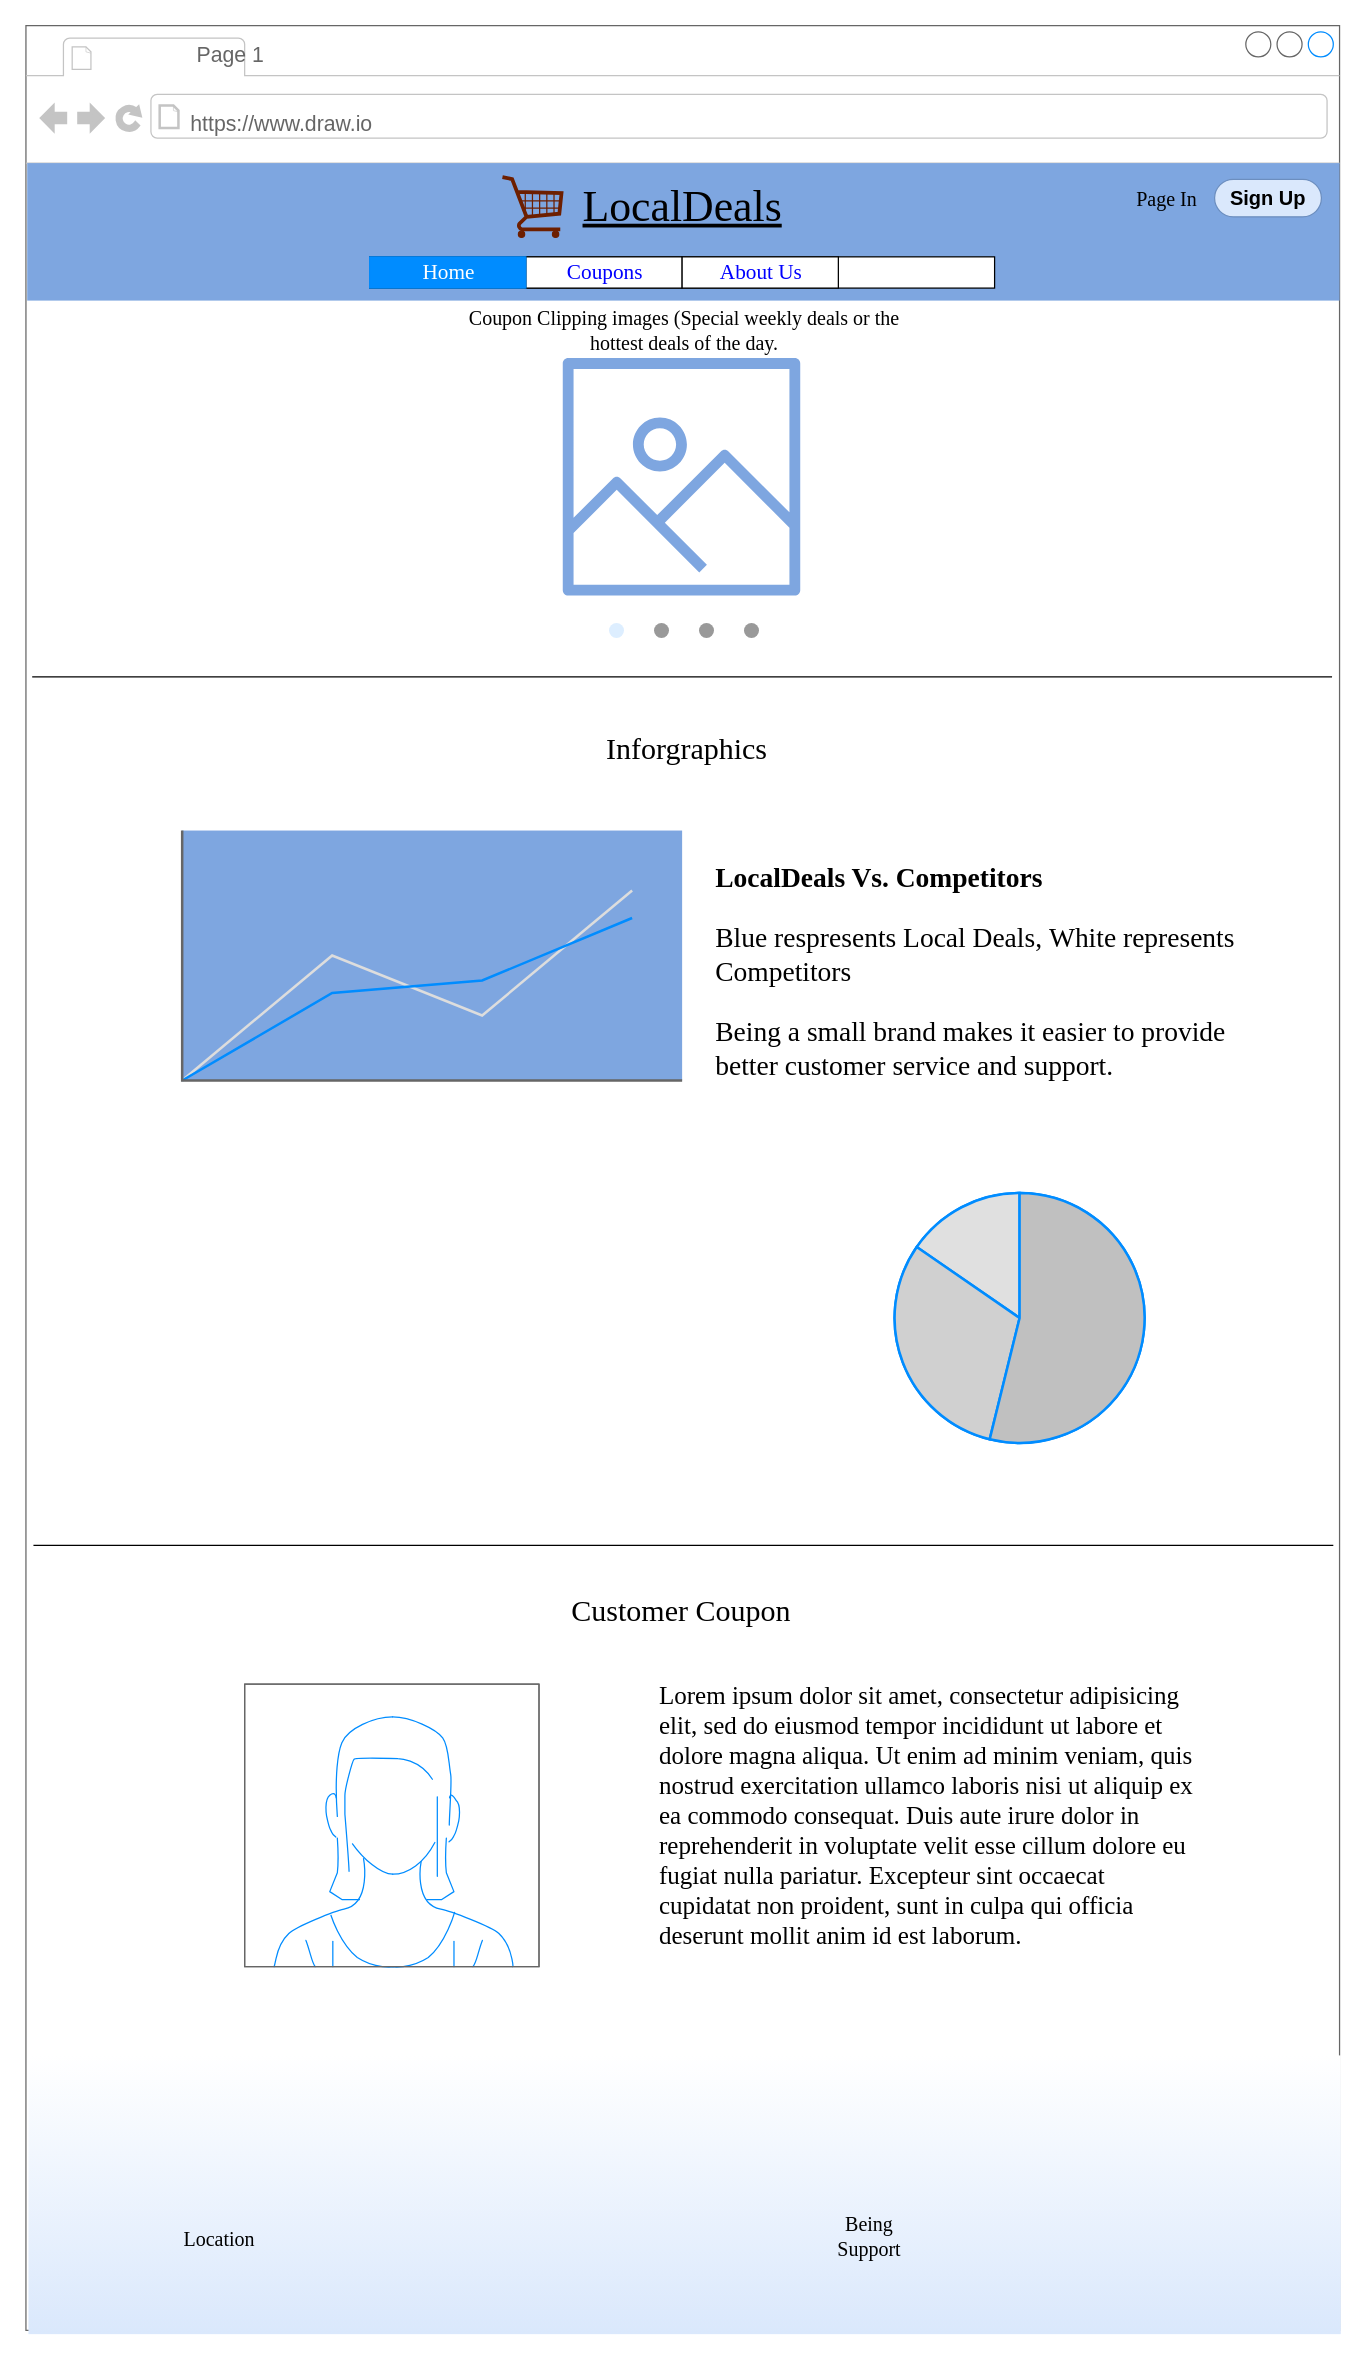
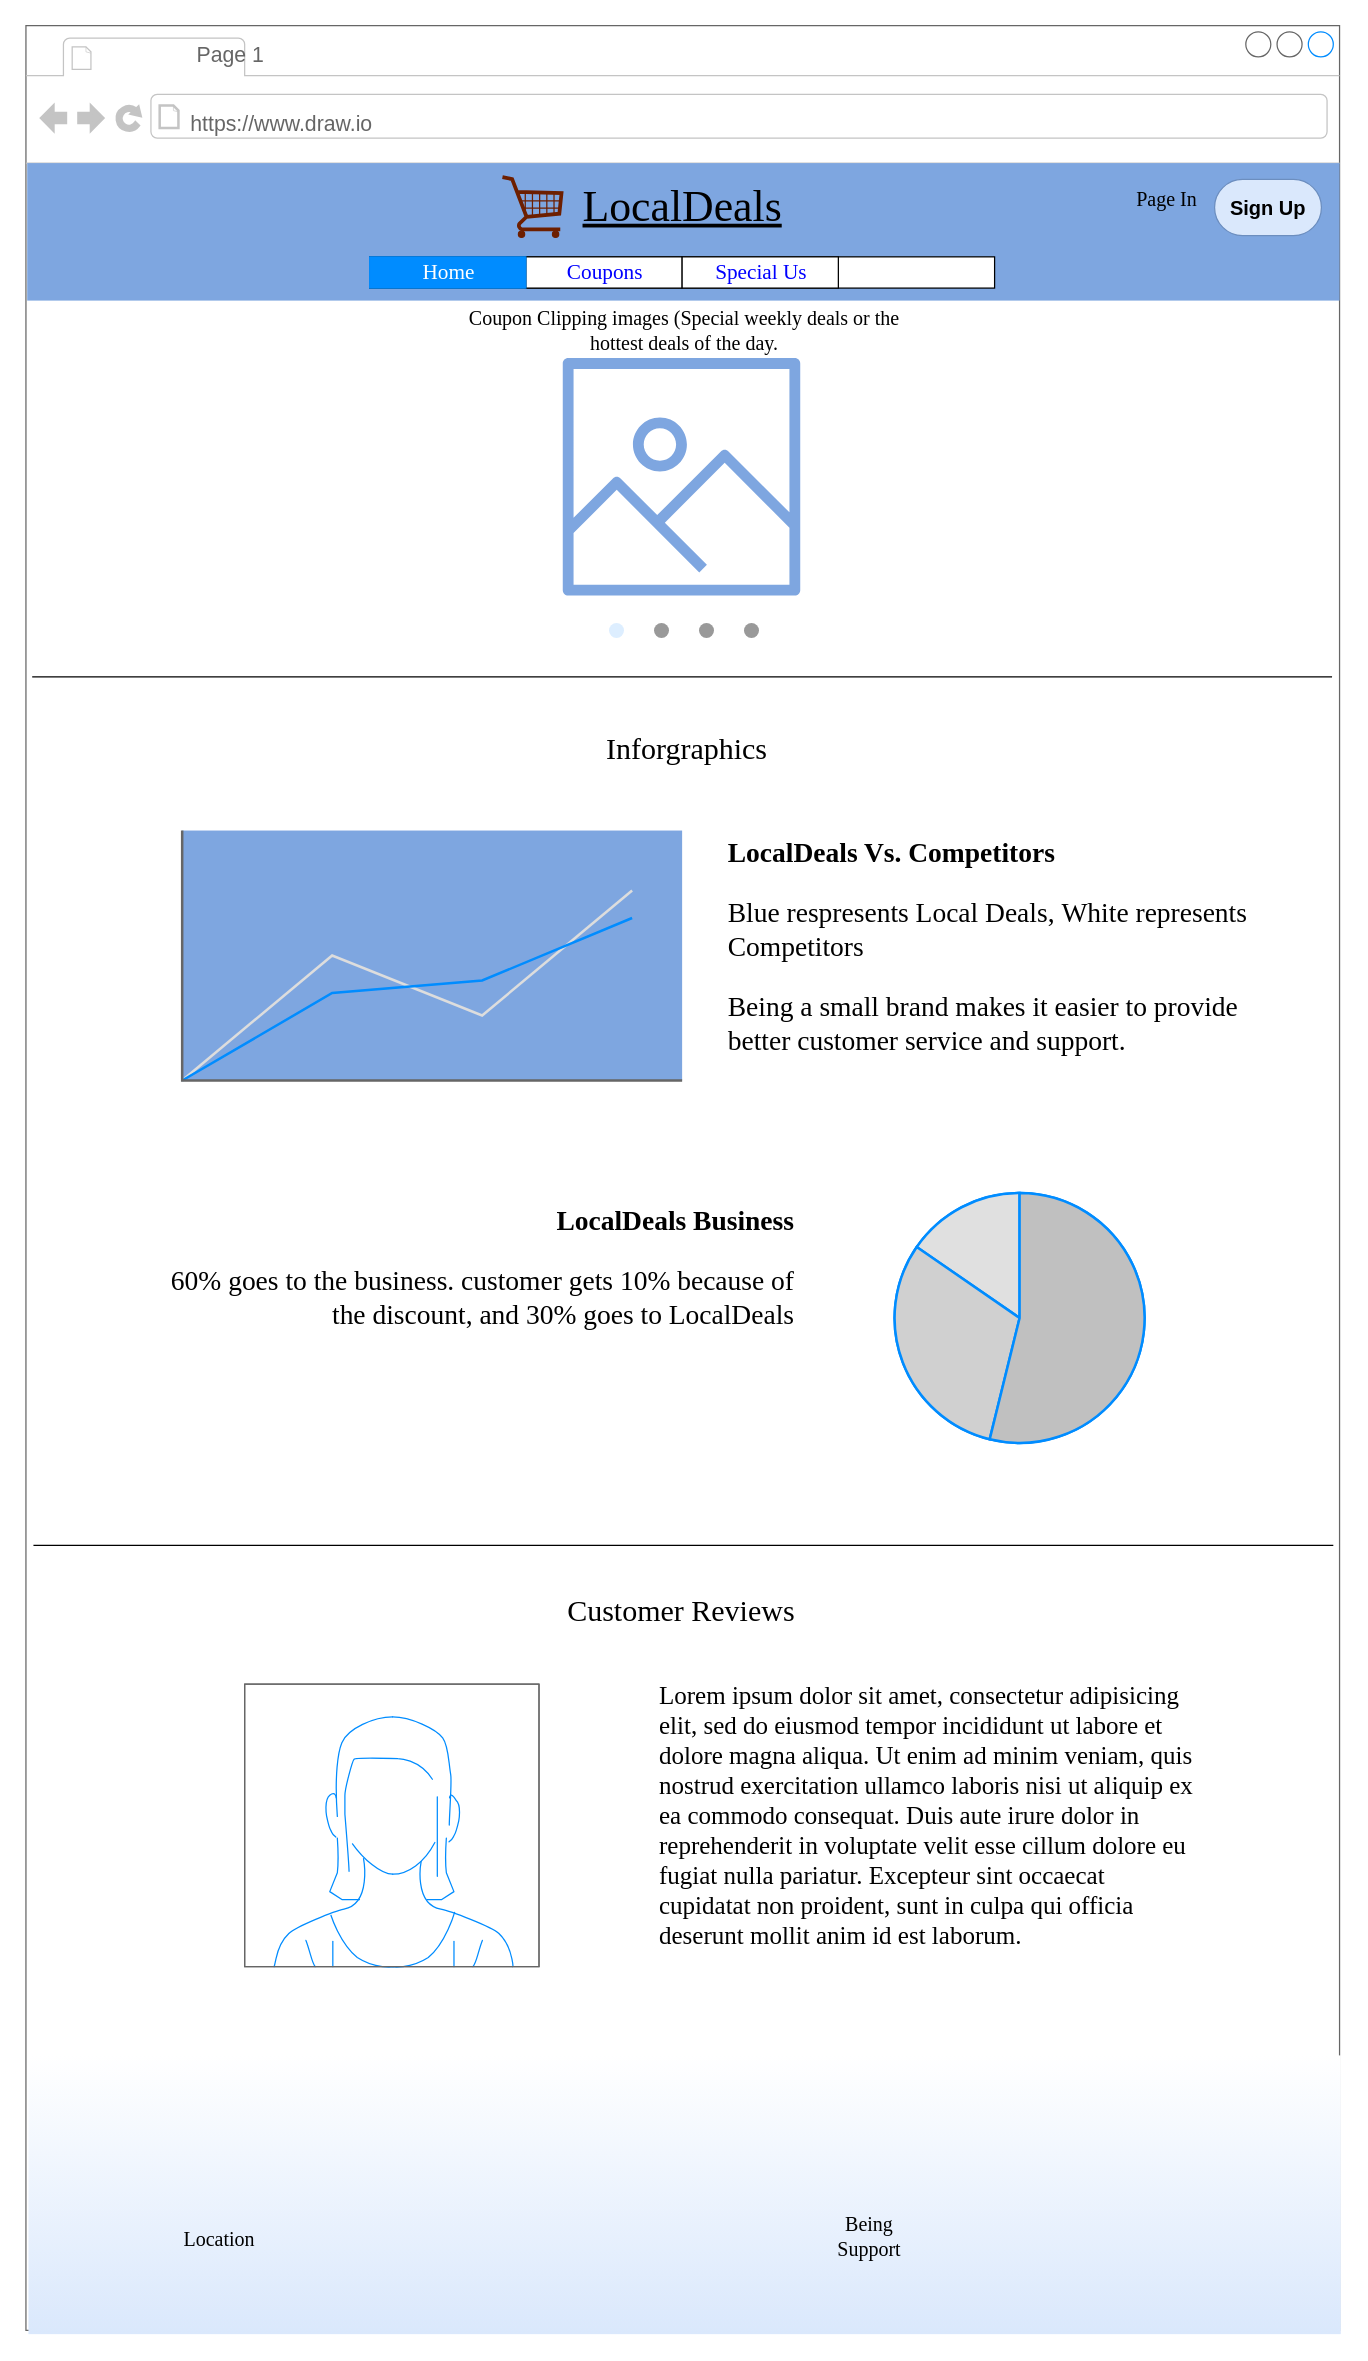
(1268, 198) -> (1268, 208)
(761, 273) -> (761, 273)
(999, 978) -> (1012, 953)
none -> (469, 1321)
(681, 1612) -> (681, 1612)
